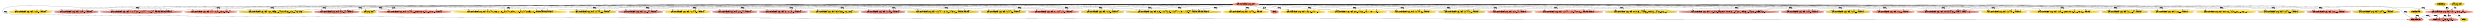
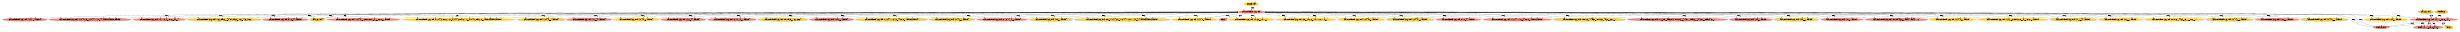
(2416, 15) -> (1251, 8)
